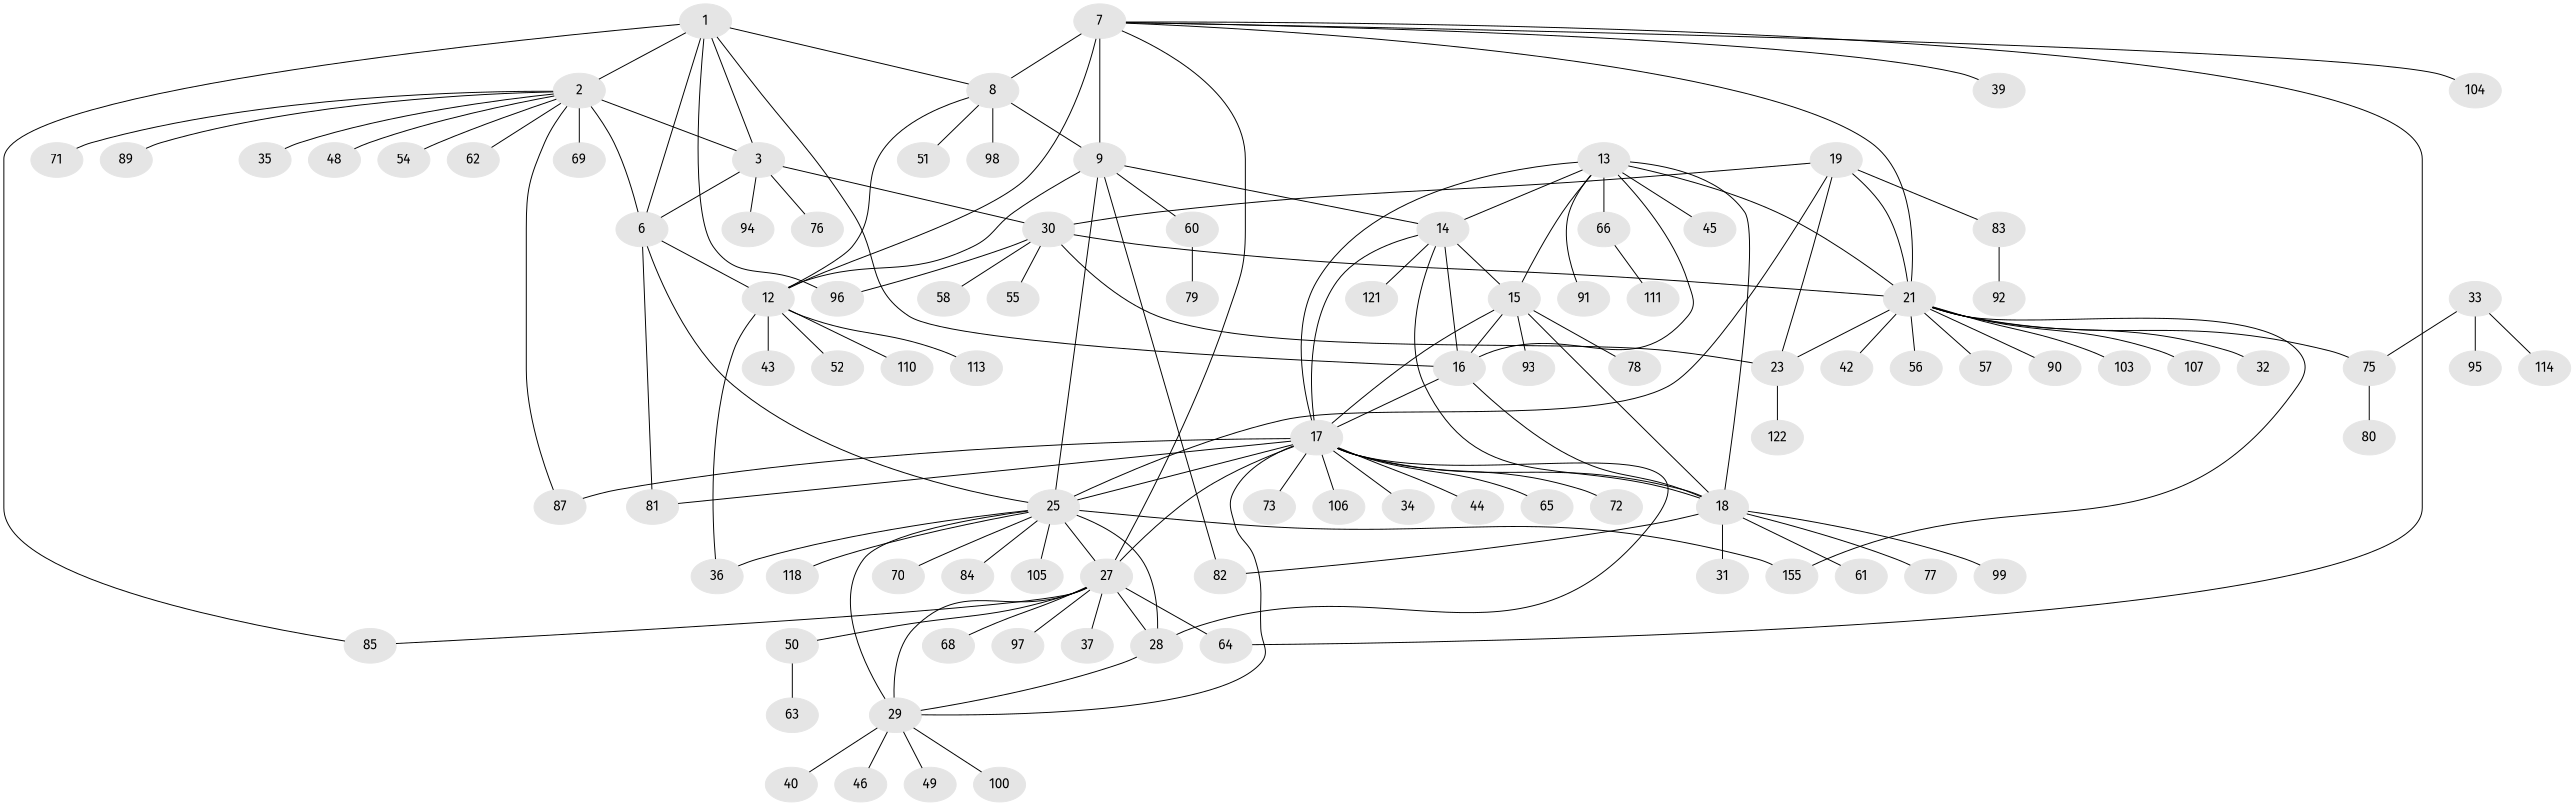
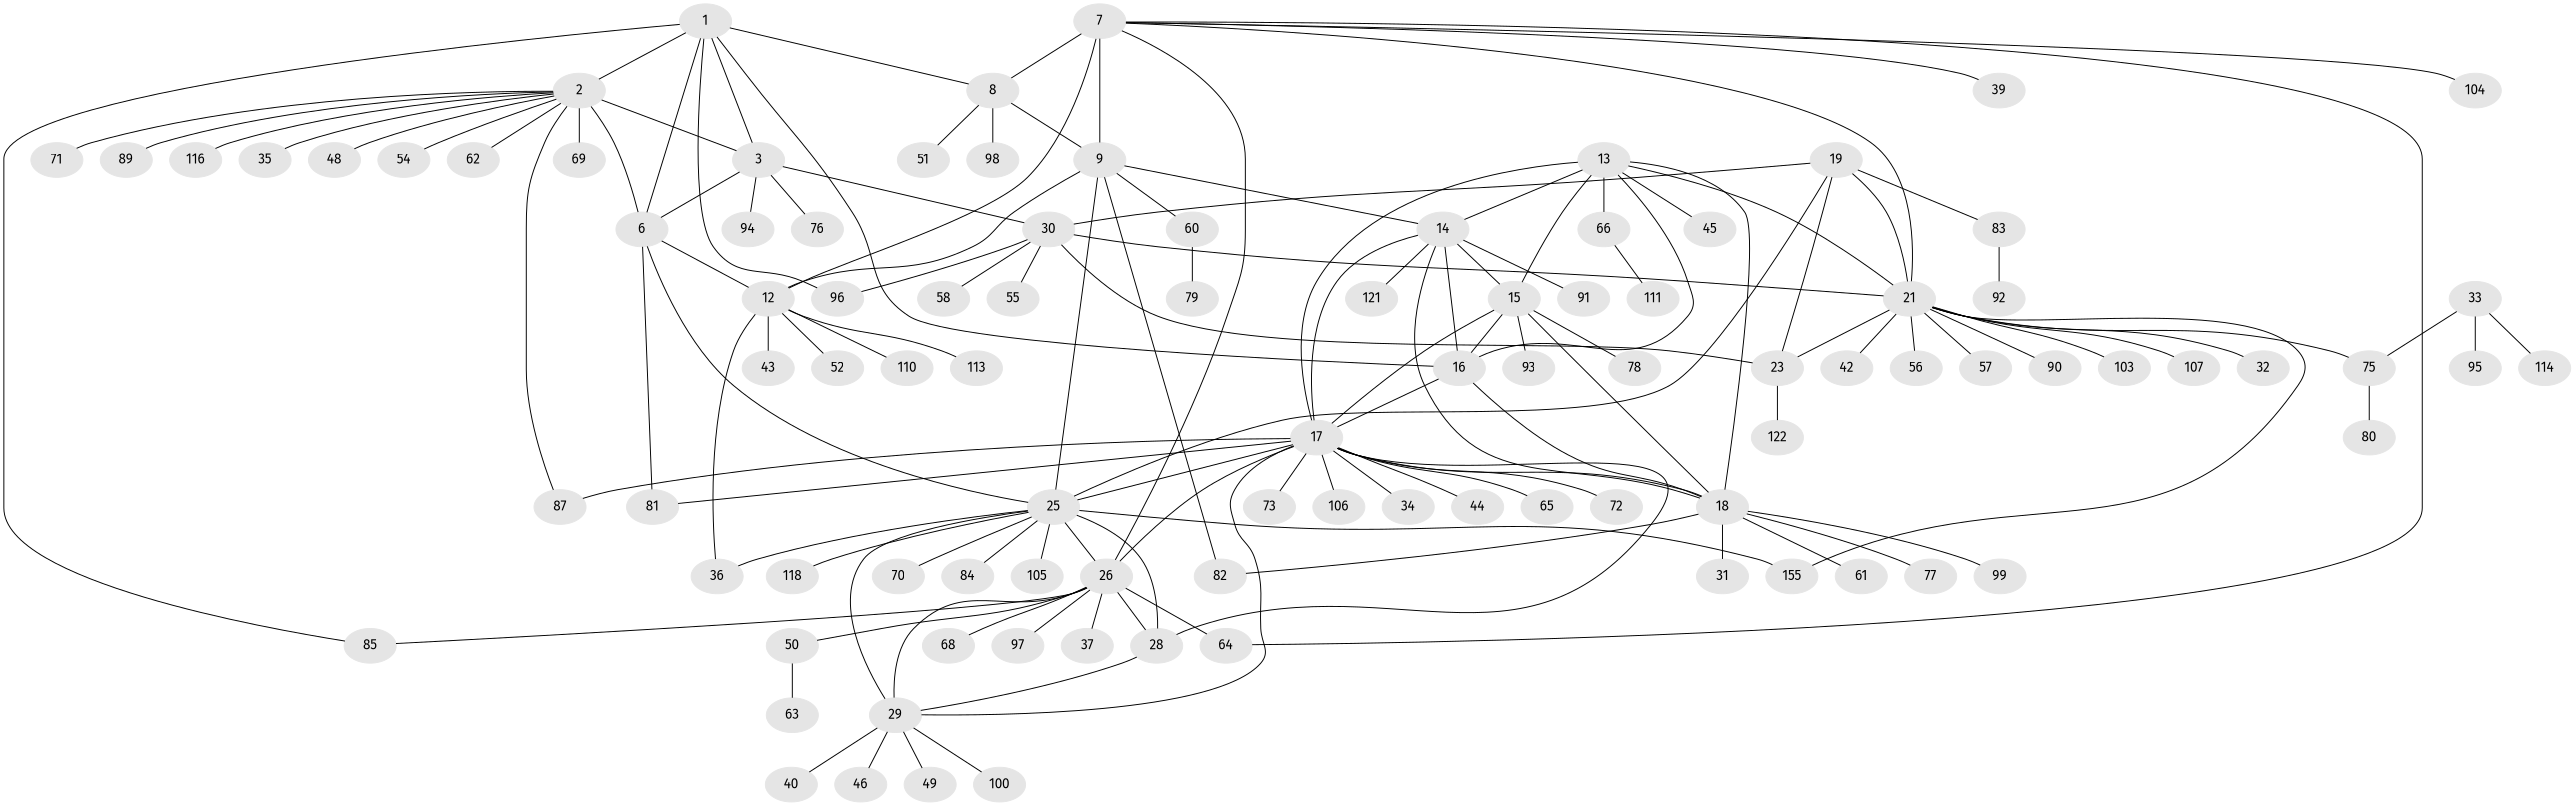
none -> (196, 160)
(872, 179) -> none
(1567, 226) -> (1513, 264)
(1107, 576) -> (1107, 576)
